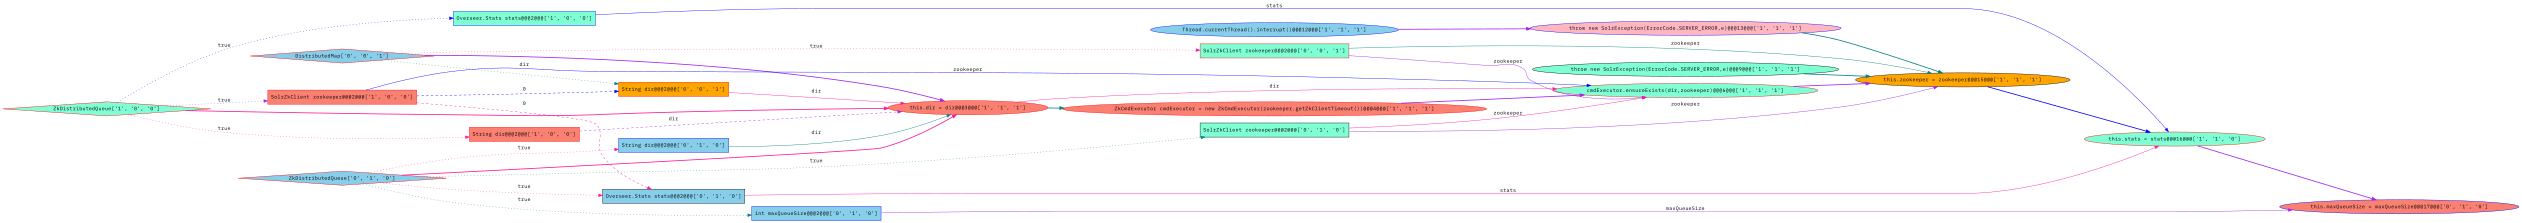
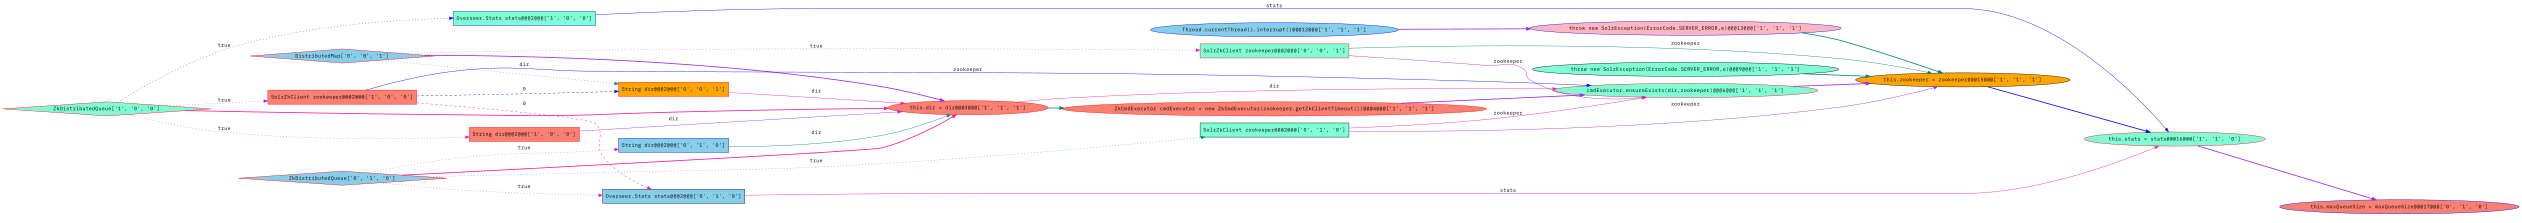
(739, 121) -> (739, 121)
(816, 213) -> none
